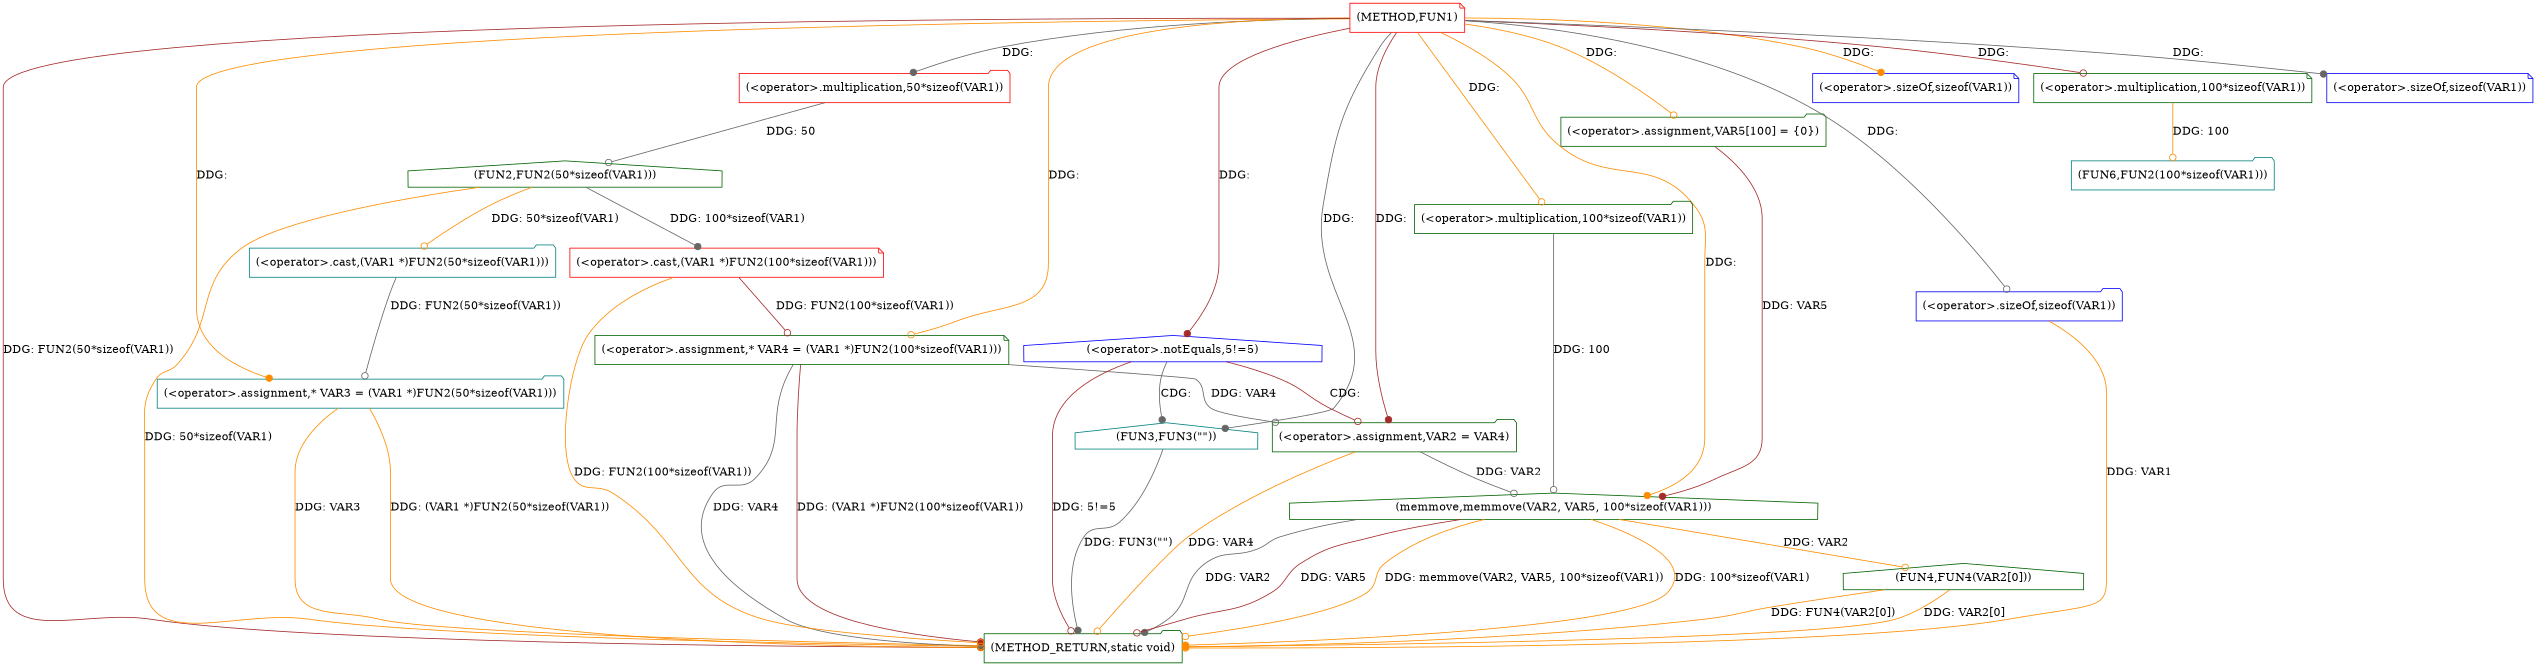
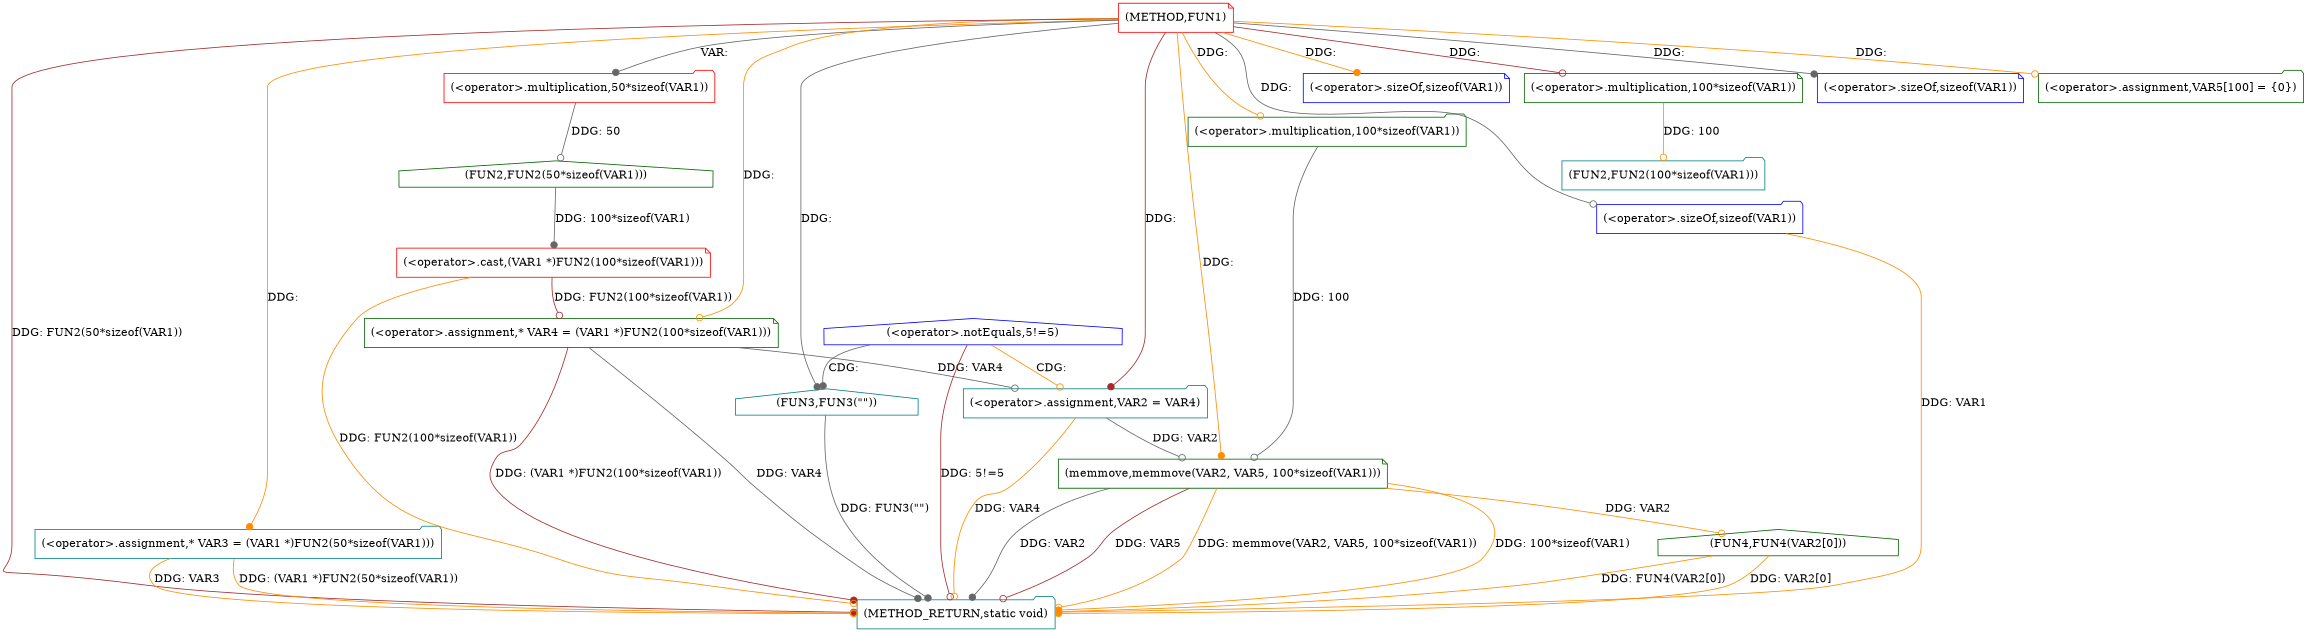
(1020, 53) -> (716, 53)
(1219, 138) -> none
(2173, 175) -> (1663, 175)
(403, 263) -> none
(1762, 343) -> none
(1293, 385) -> (1024, 365)
(1394, 437) -> (1085, 403)
(1554, 508) -> (1223, 474)
(243, 620) -> none
(1083, 648) -> (956, 614)
